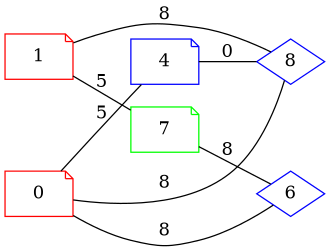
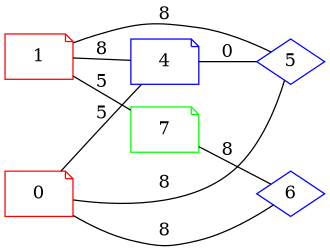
none -> (102, 59)
(291, 62) -> (291, 62)
